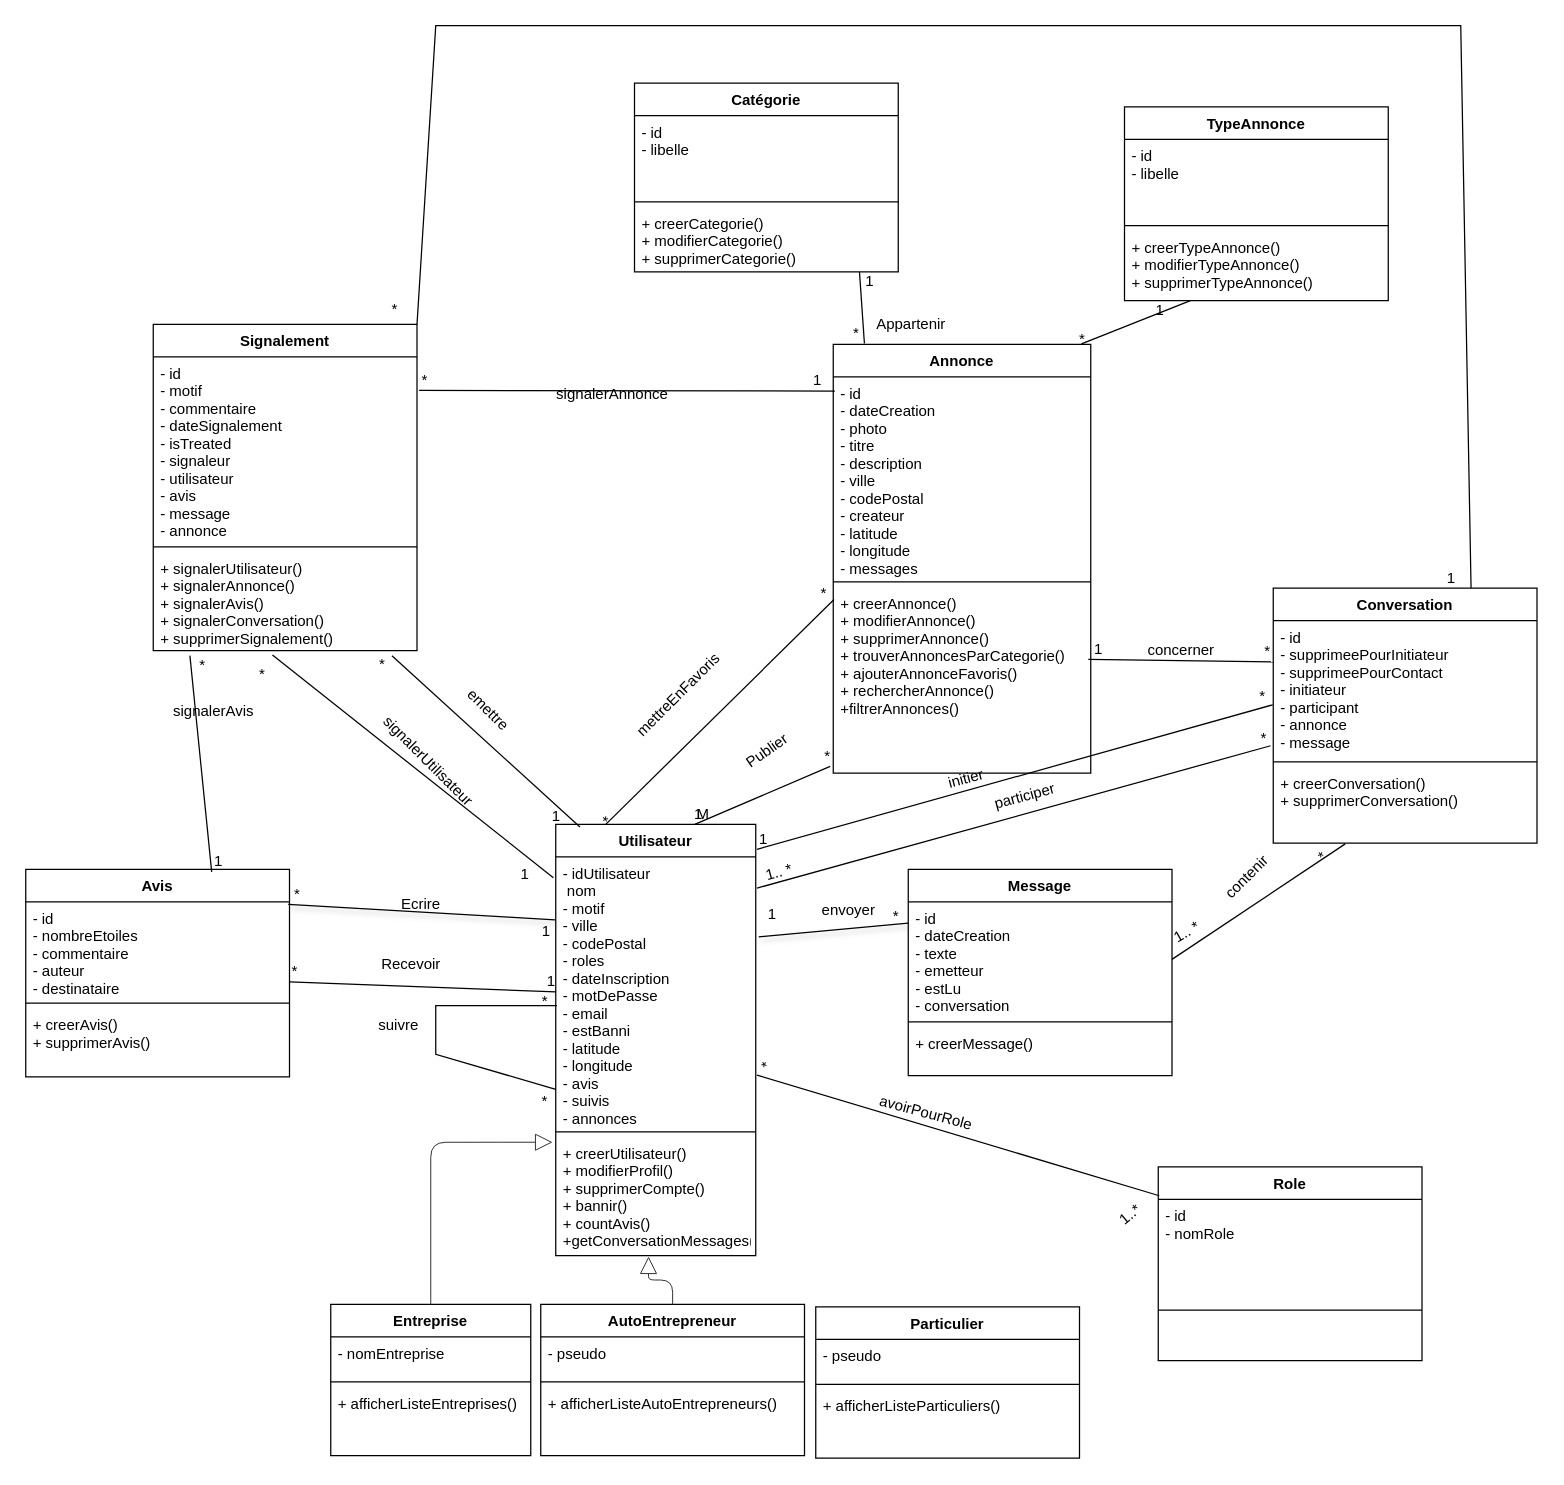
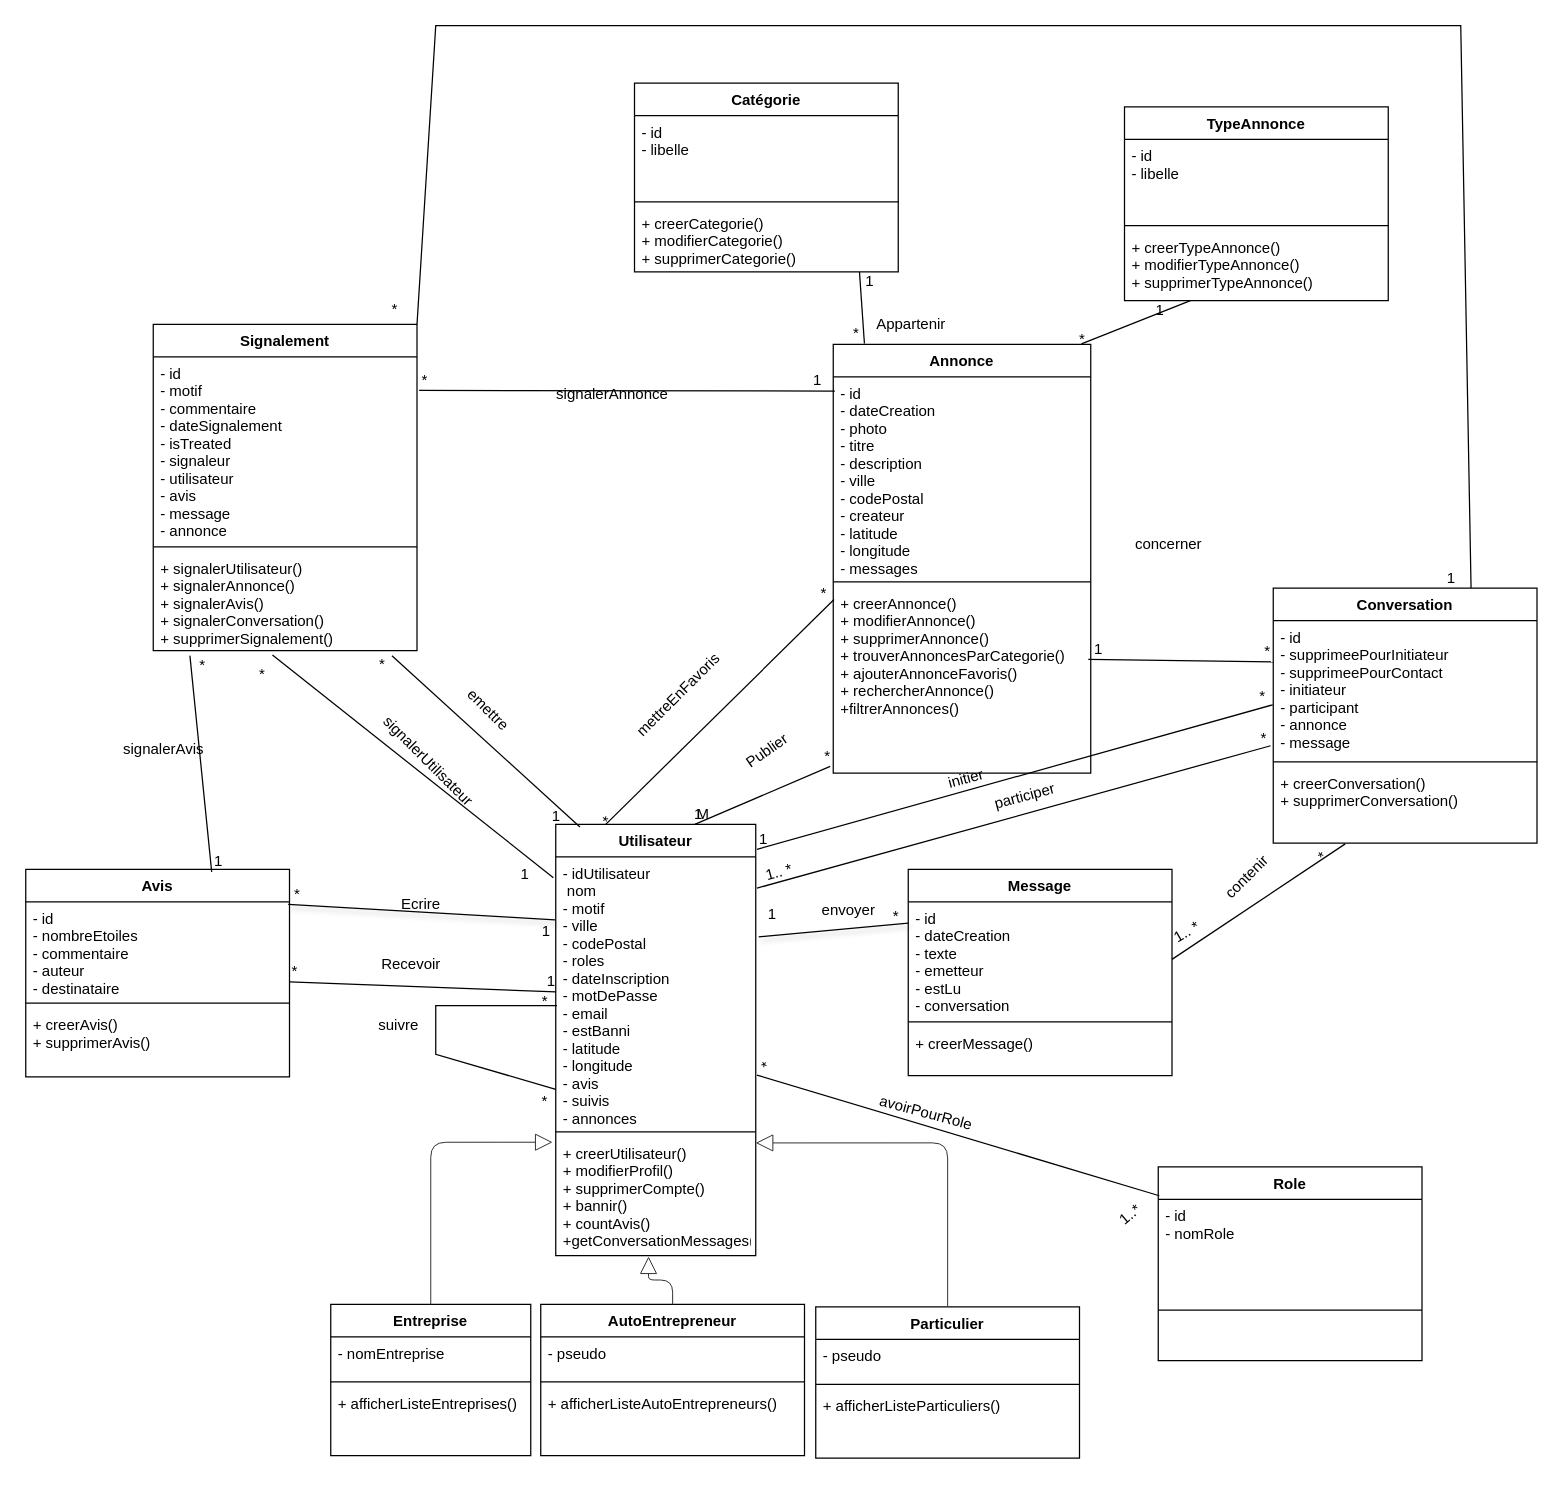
(1180, 651) -> (1168, 544)
(213, 712) -> (163, 749)
none -> (939, 1144)
